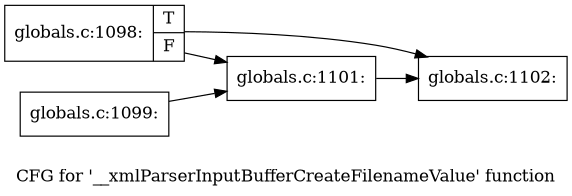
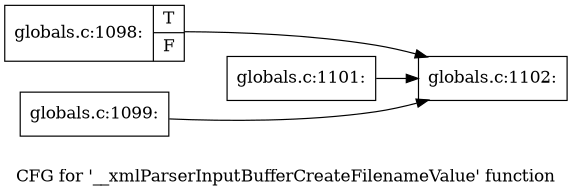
(200, 56) -> none
(192, 97) -> (294, 119)
